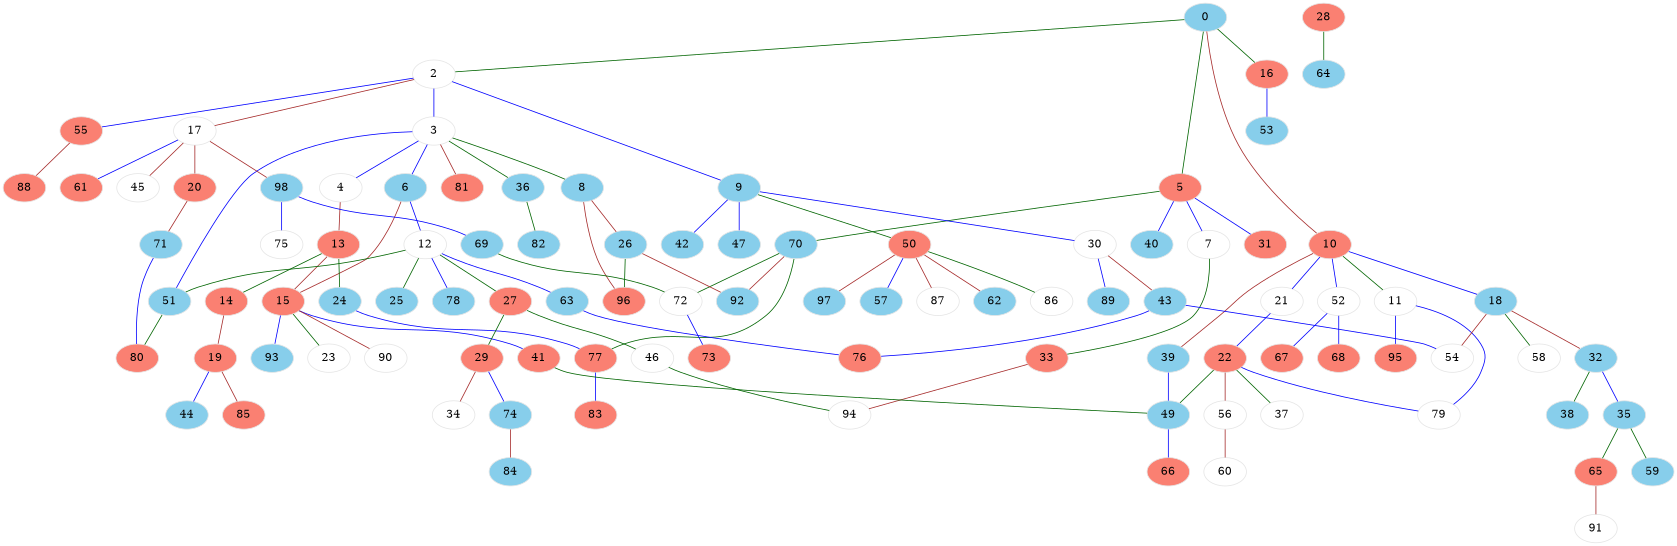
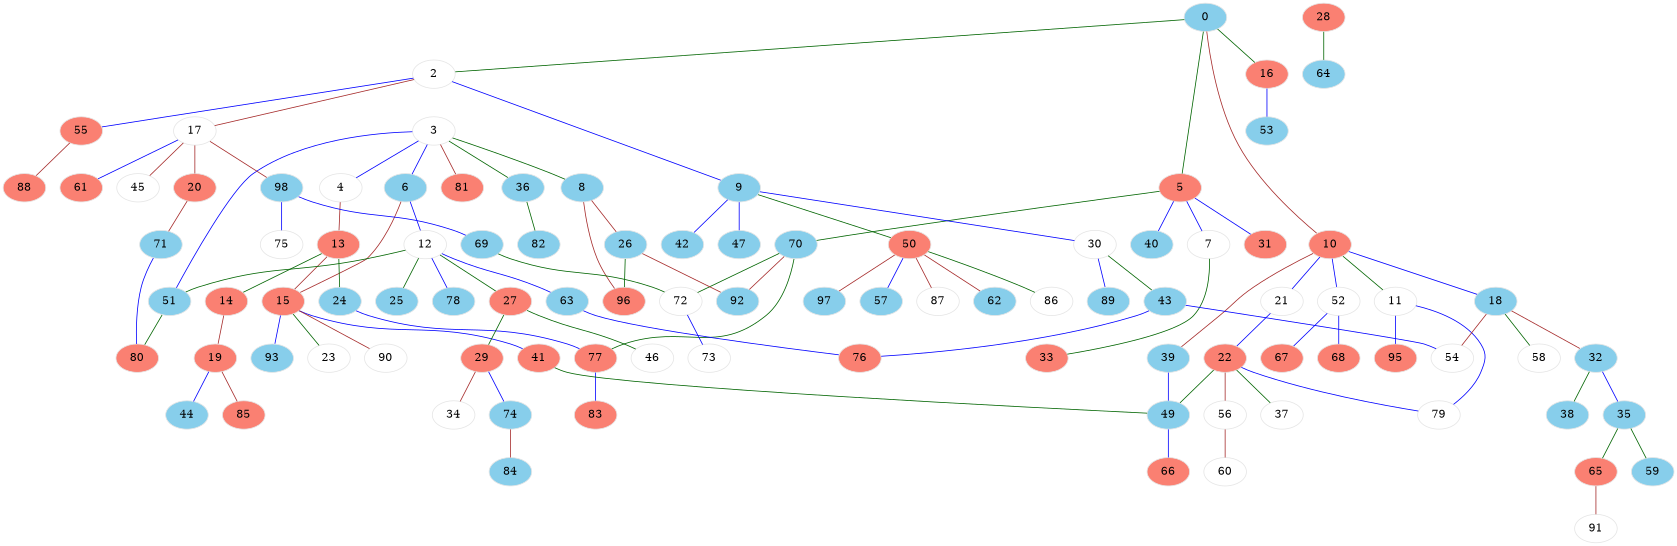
(434, 103) -> none
(1130, 273) -> (1130, 273)
(709, 358) -> (709, 358)
(850, 415) -> none
